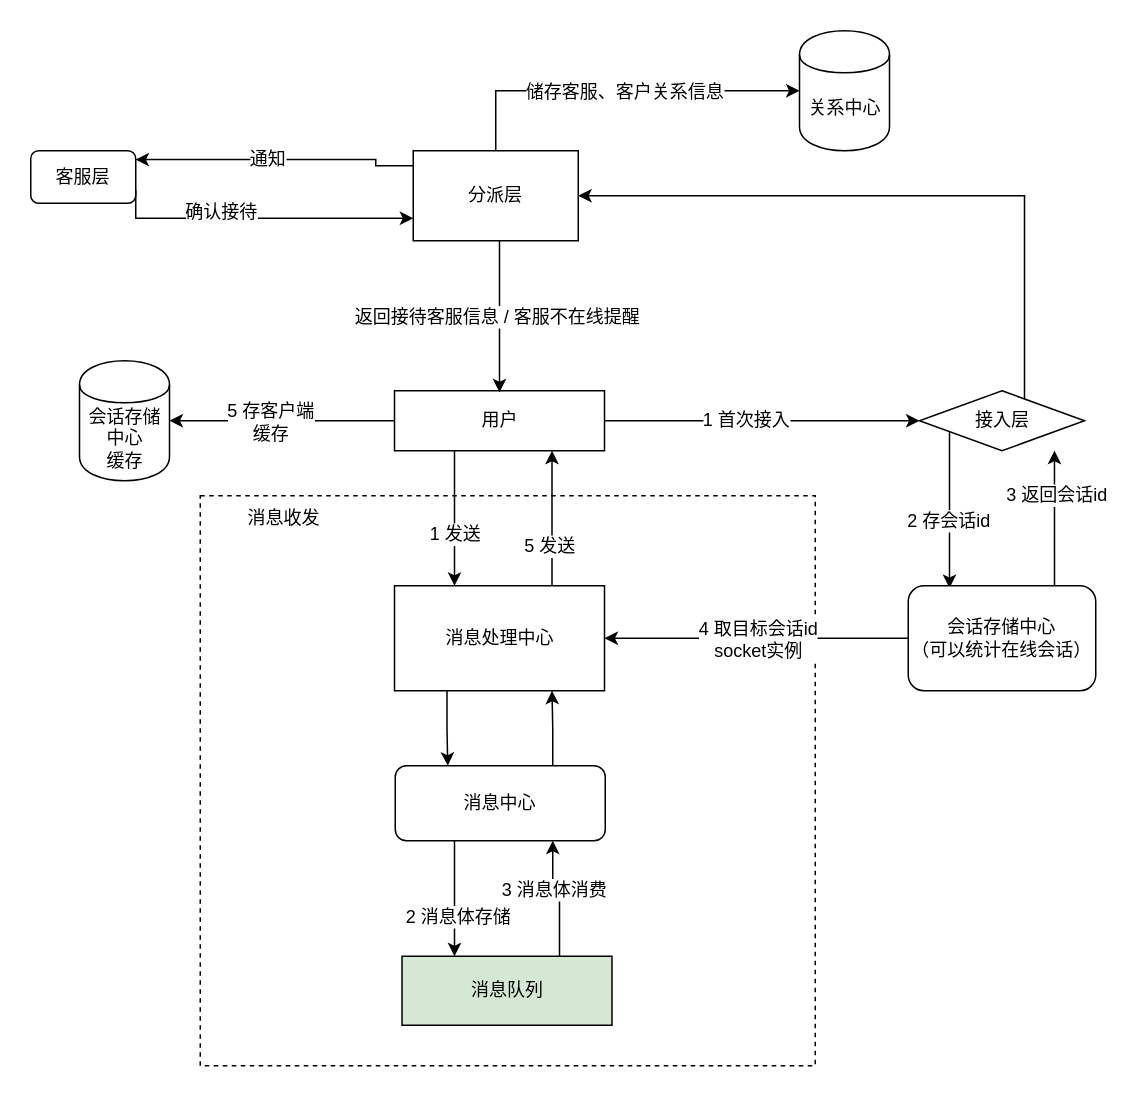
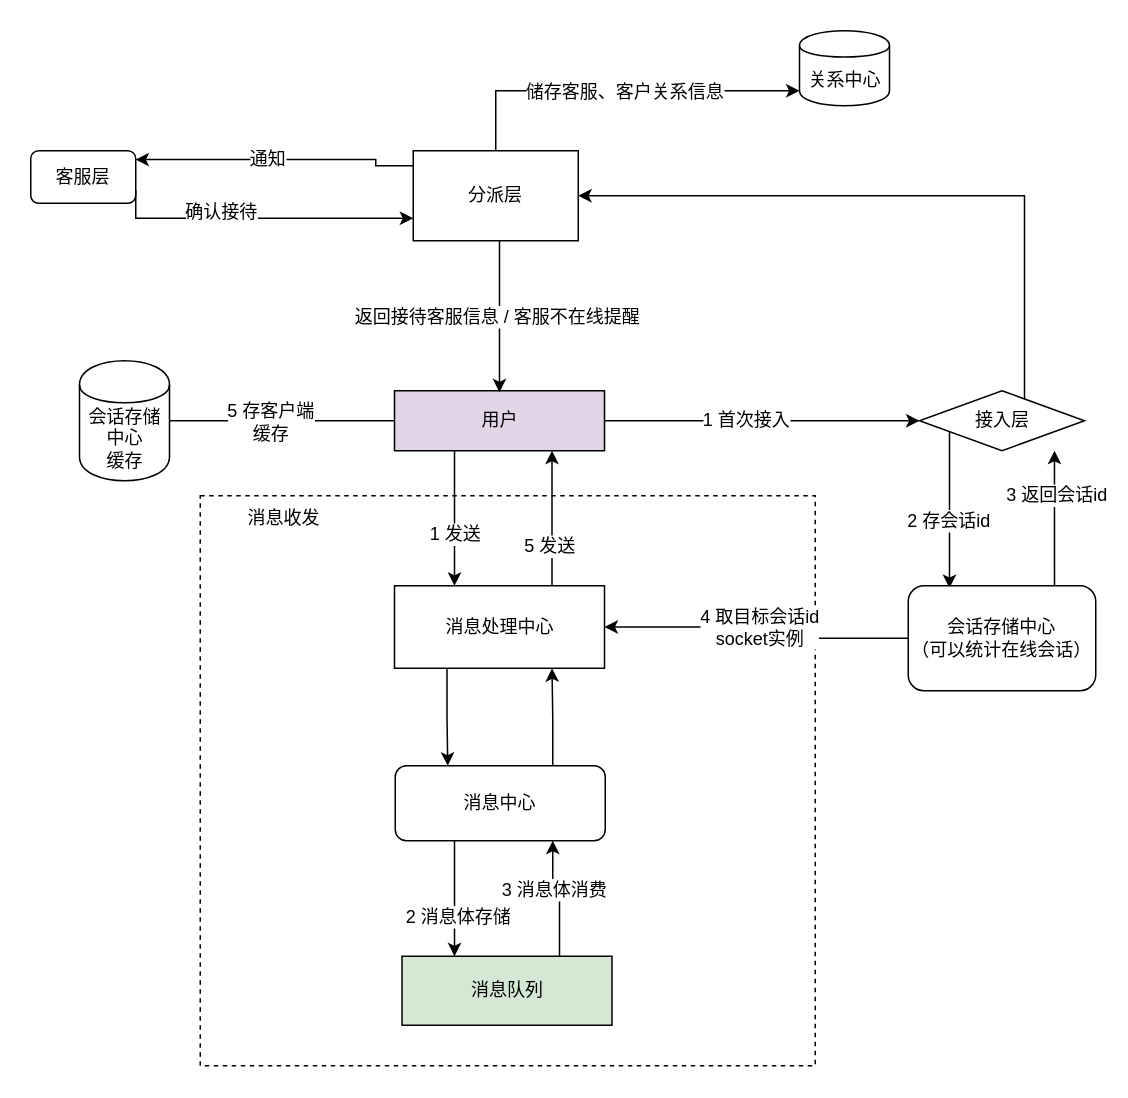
(845, 91) -> (845, 68)
(181, 421) -> (177, 421)
(500, 421) -> (500, 421)
(500, 638) -> (500, 627)
